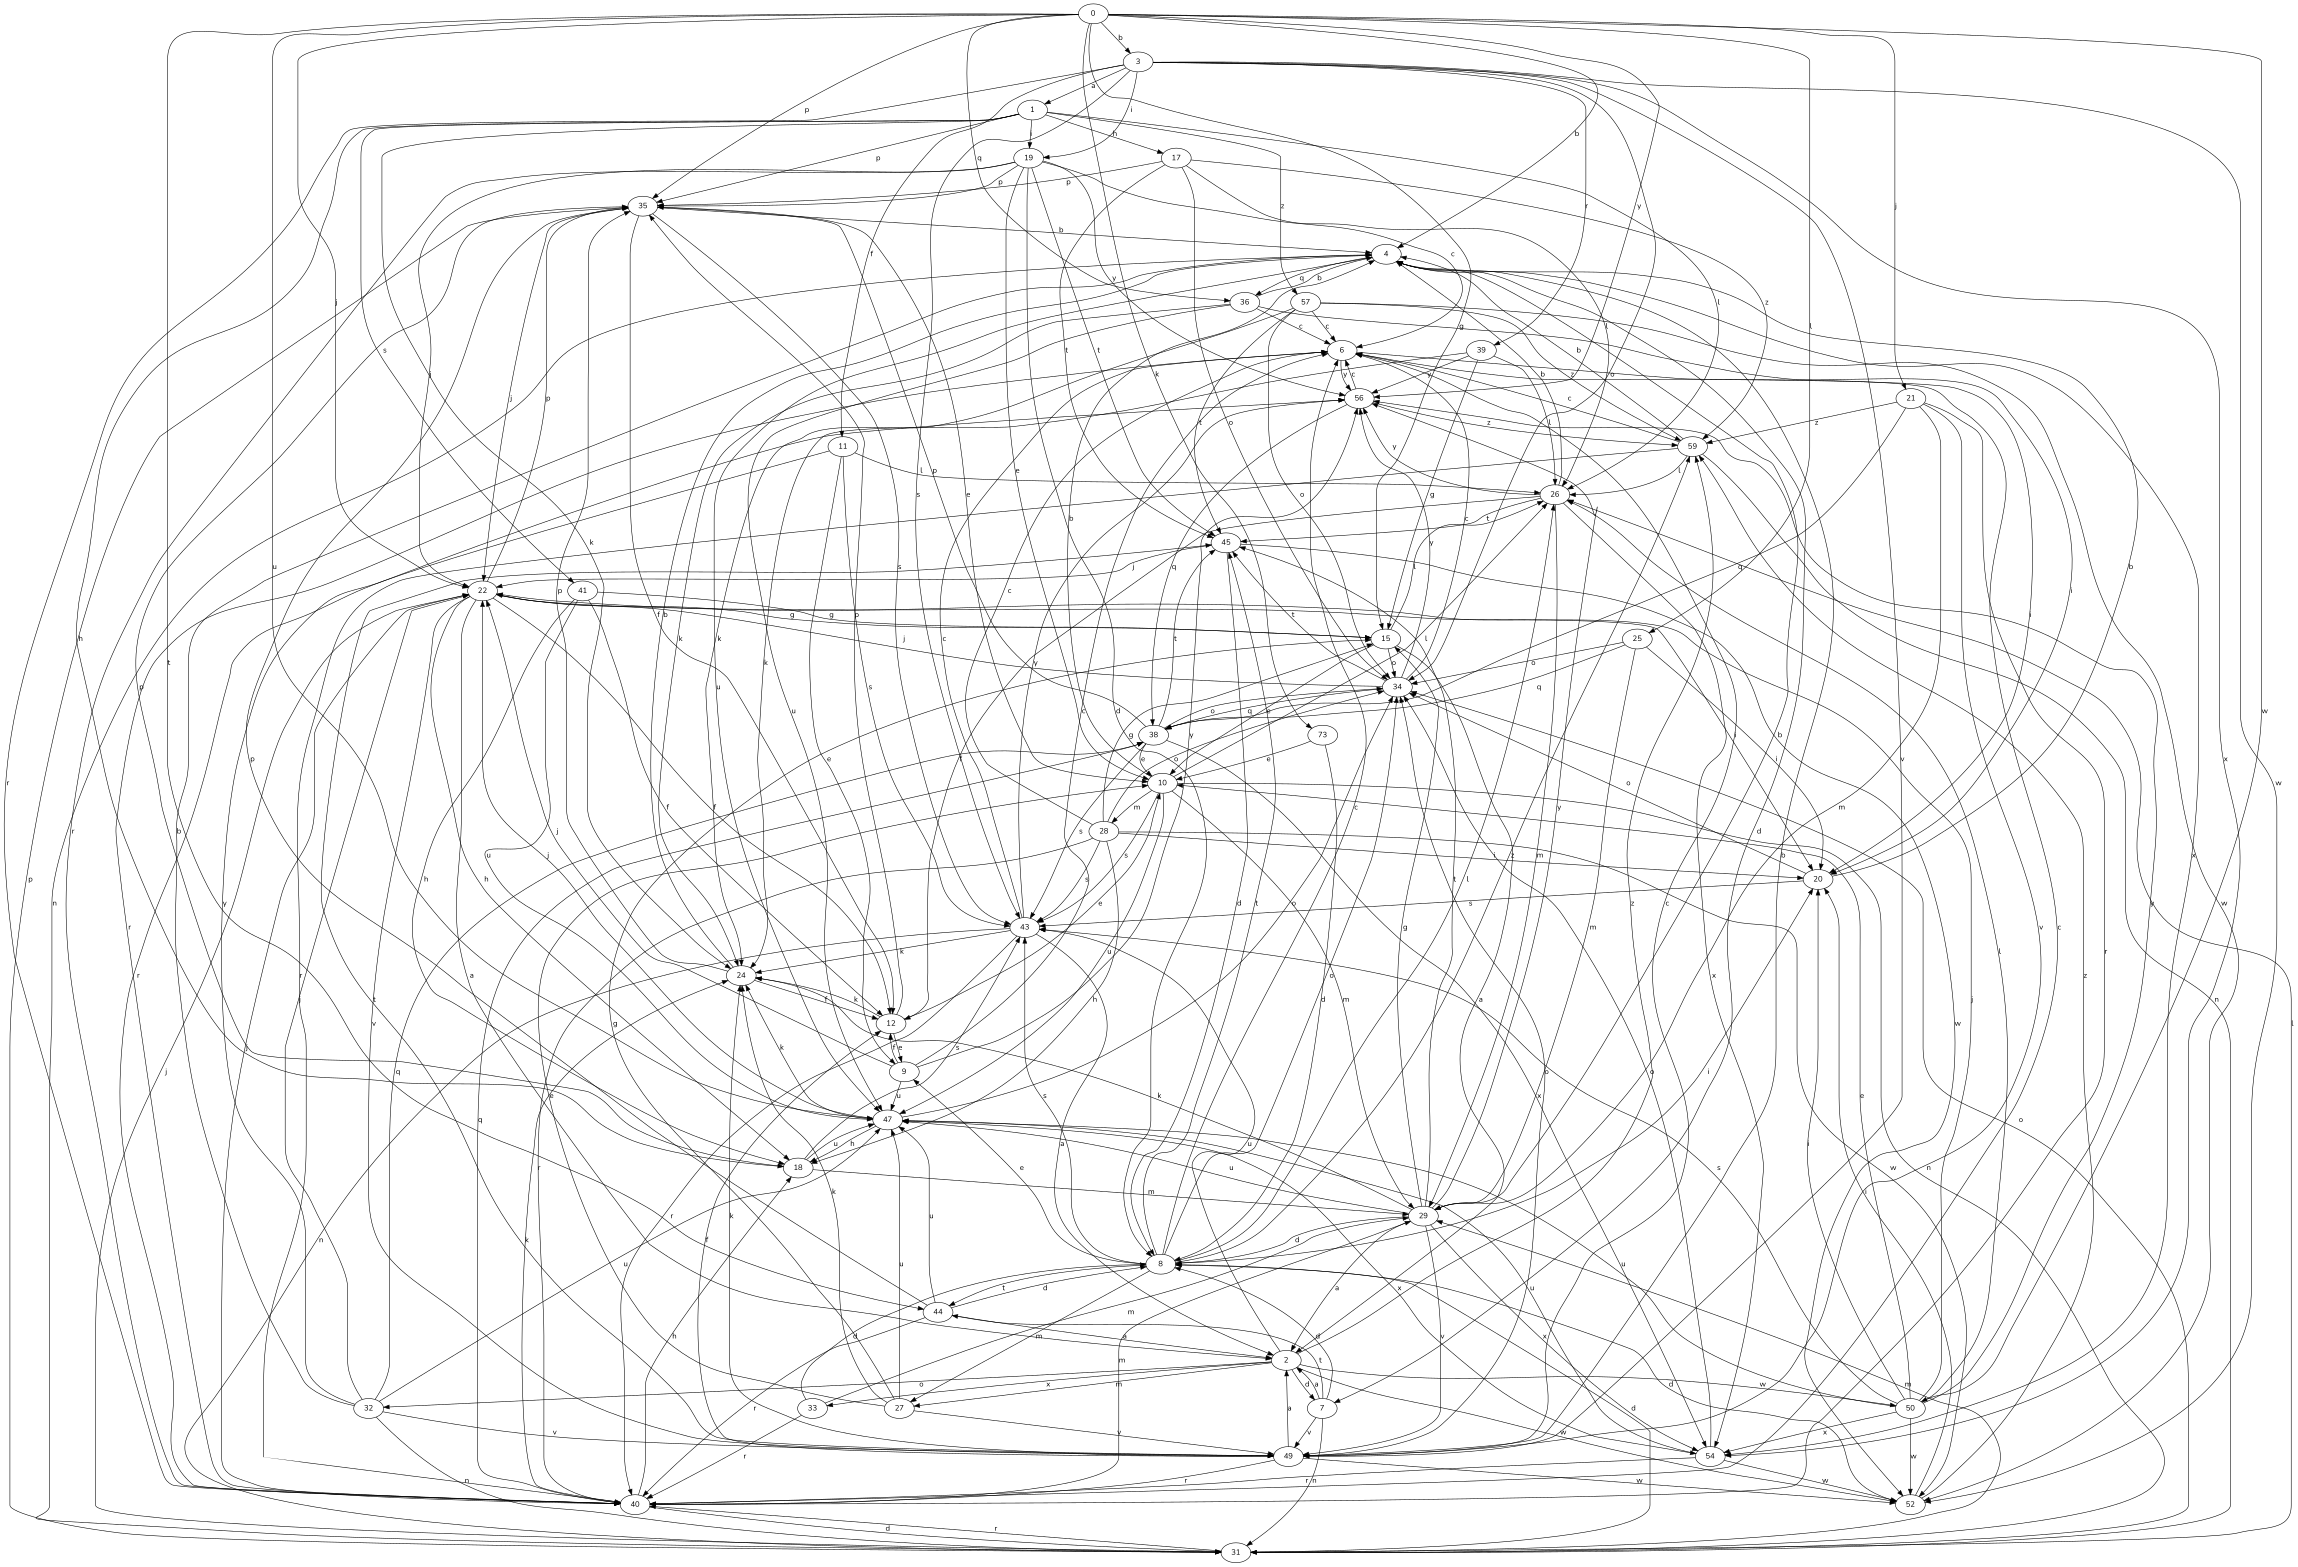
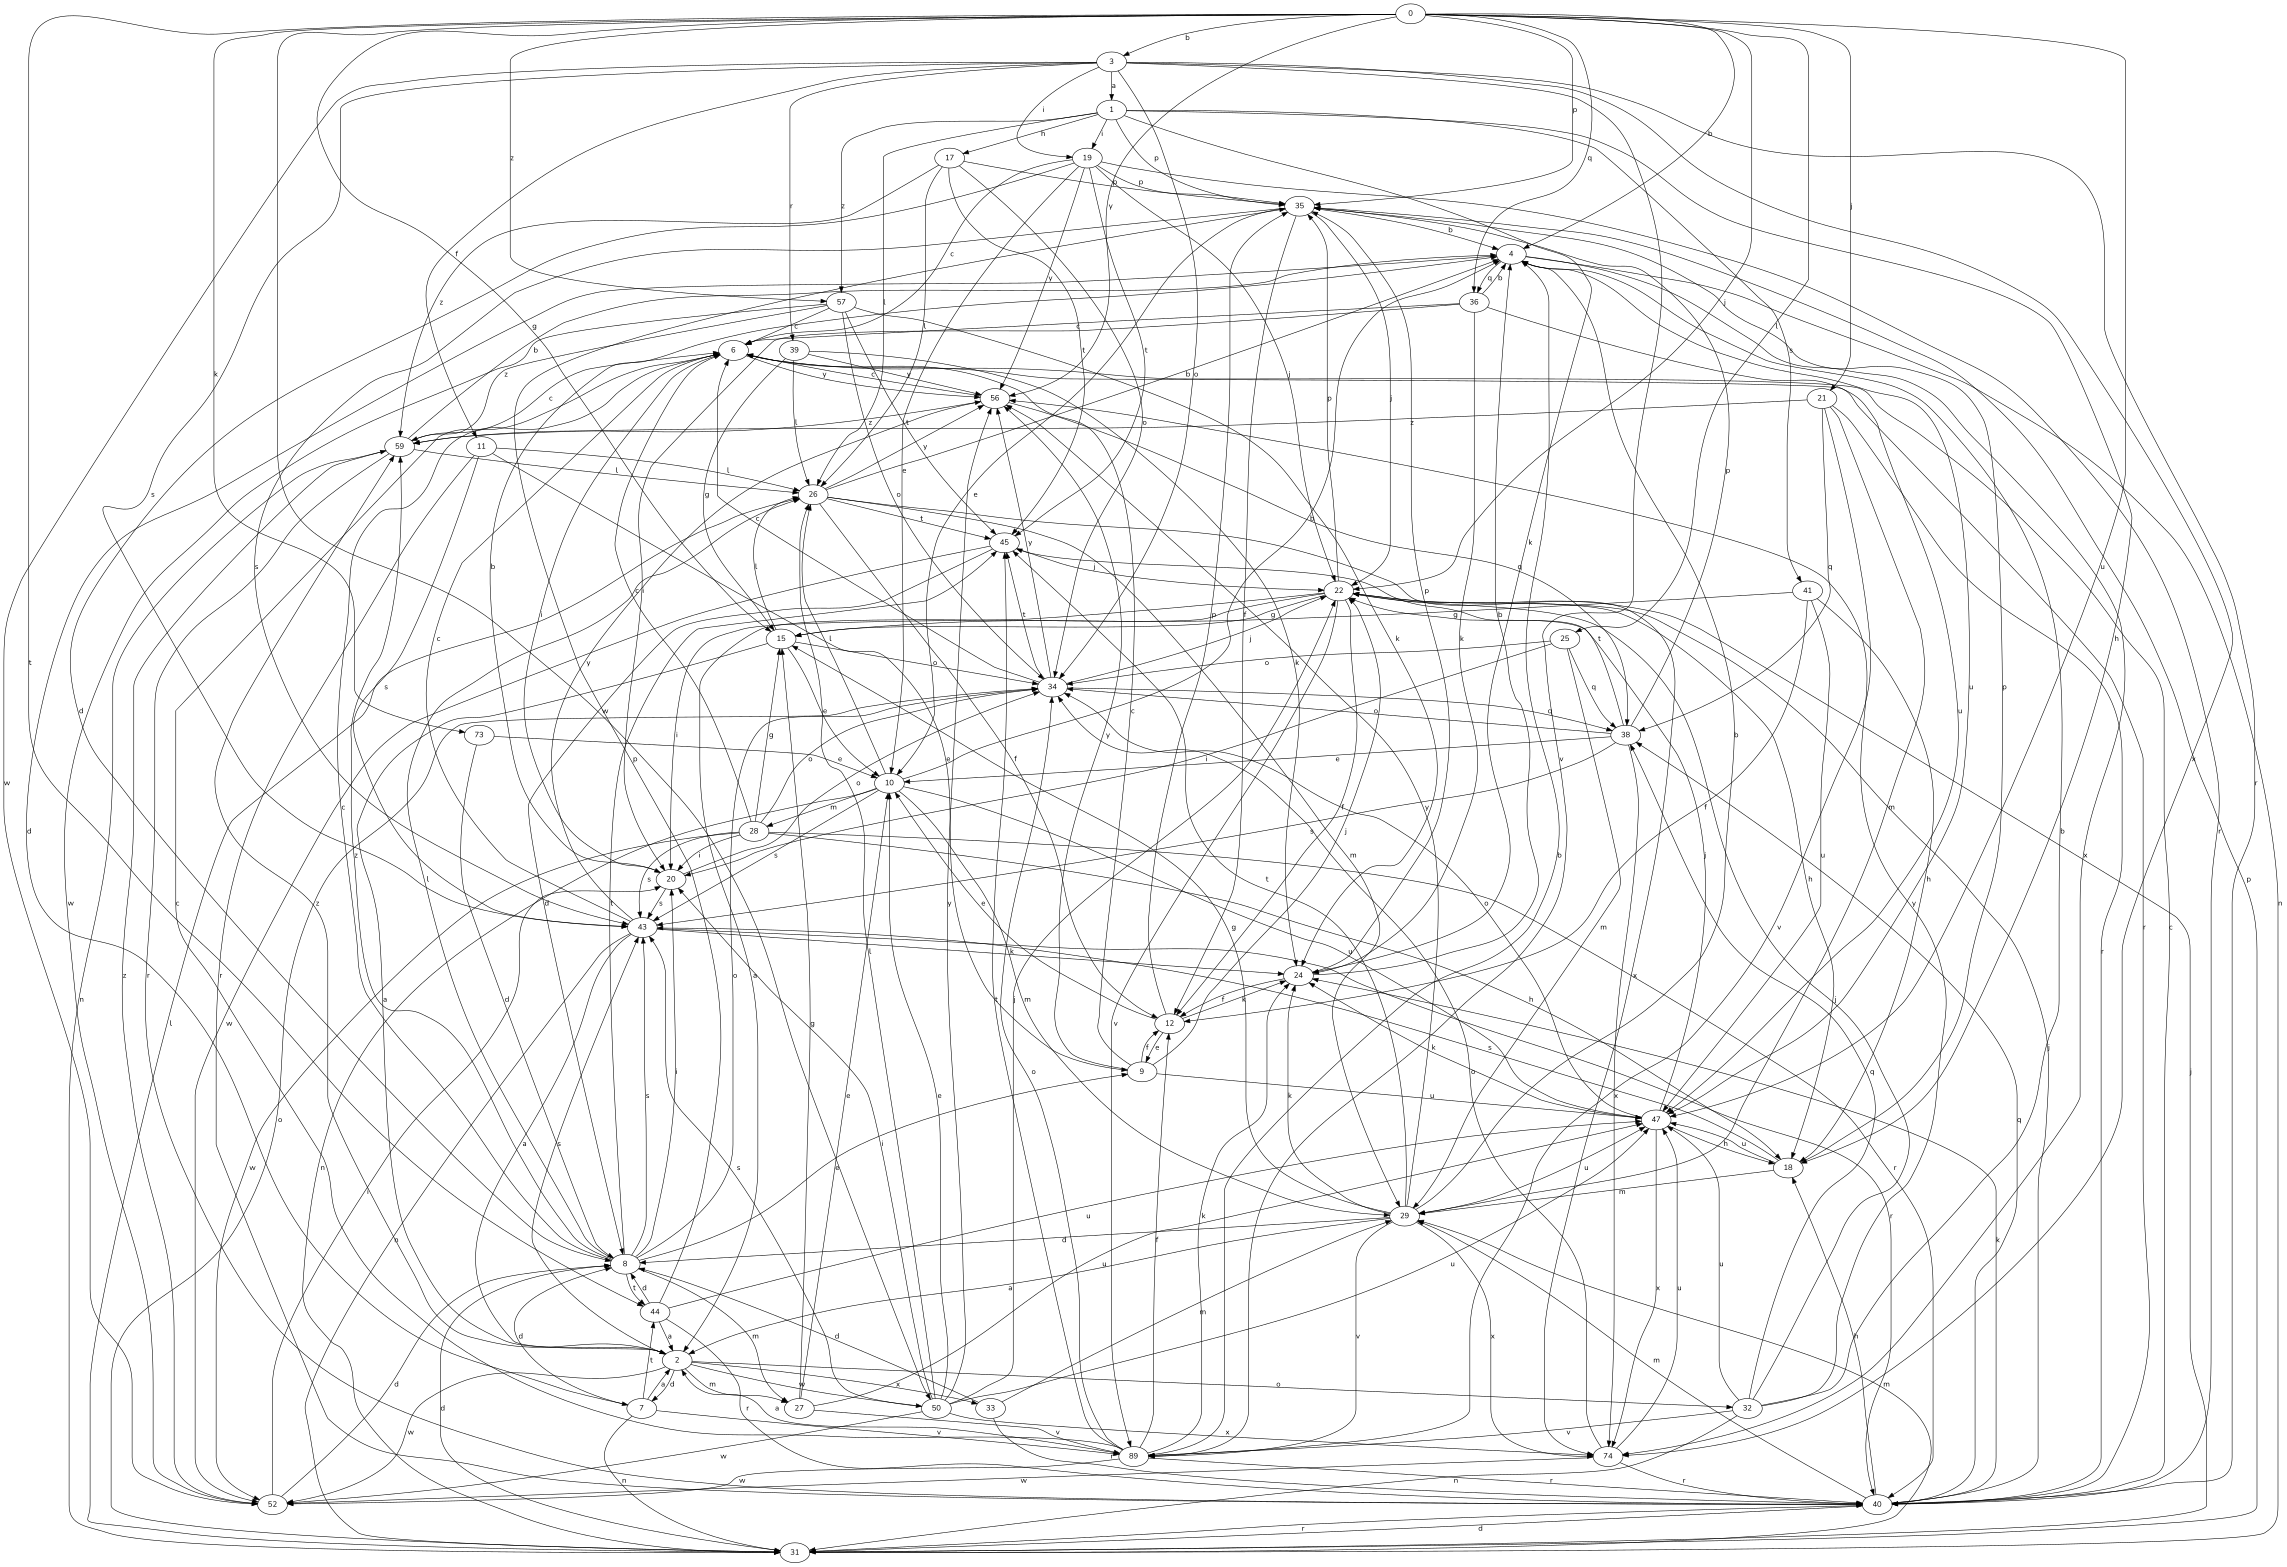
none -> (695, 30)
(1250, 1144) -> (559, 1144)
(831, 1192) -> none
(1288, 1457) -> (1134, 1457)
(1710, 1457) -> (1608, 1457)
